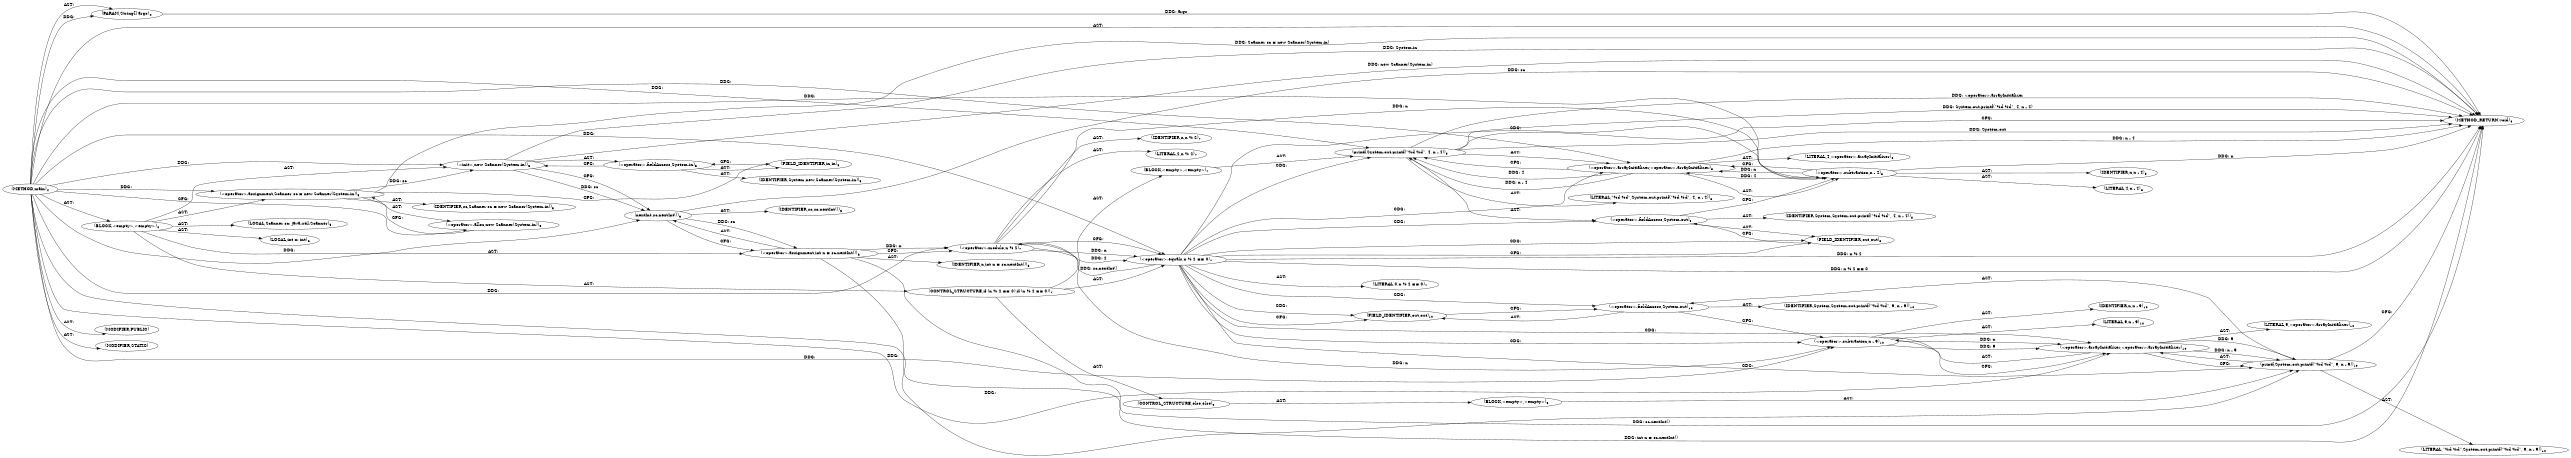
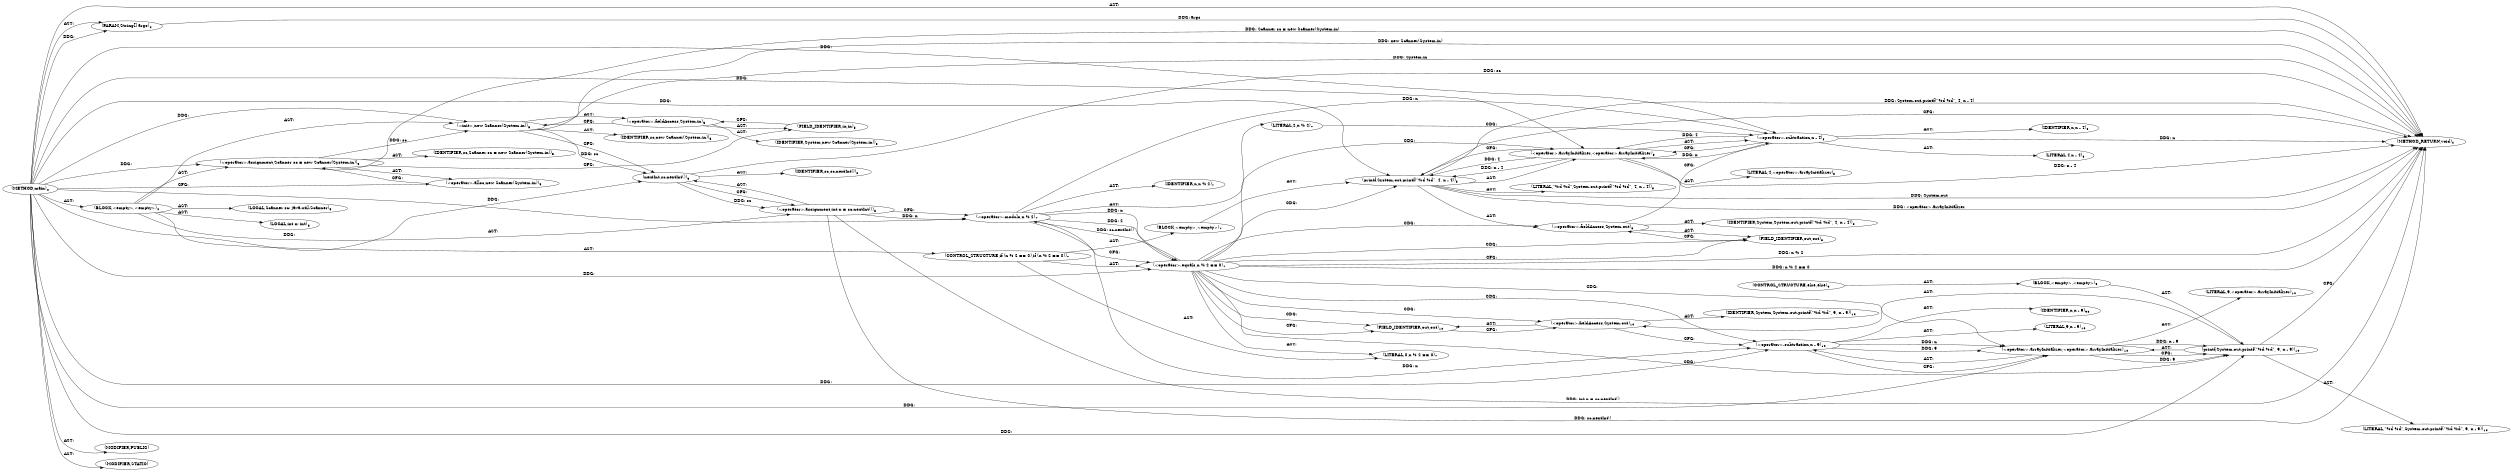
(1459, 133) -> (1536, 127)
none -> (666, 138)
(991, 265) -> none
(2146, 306) -> (2088, 310)
(1069, 362) -> (1189, 337)
